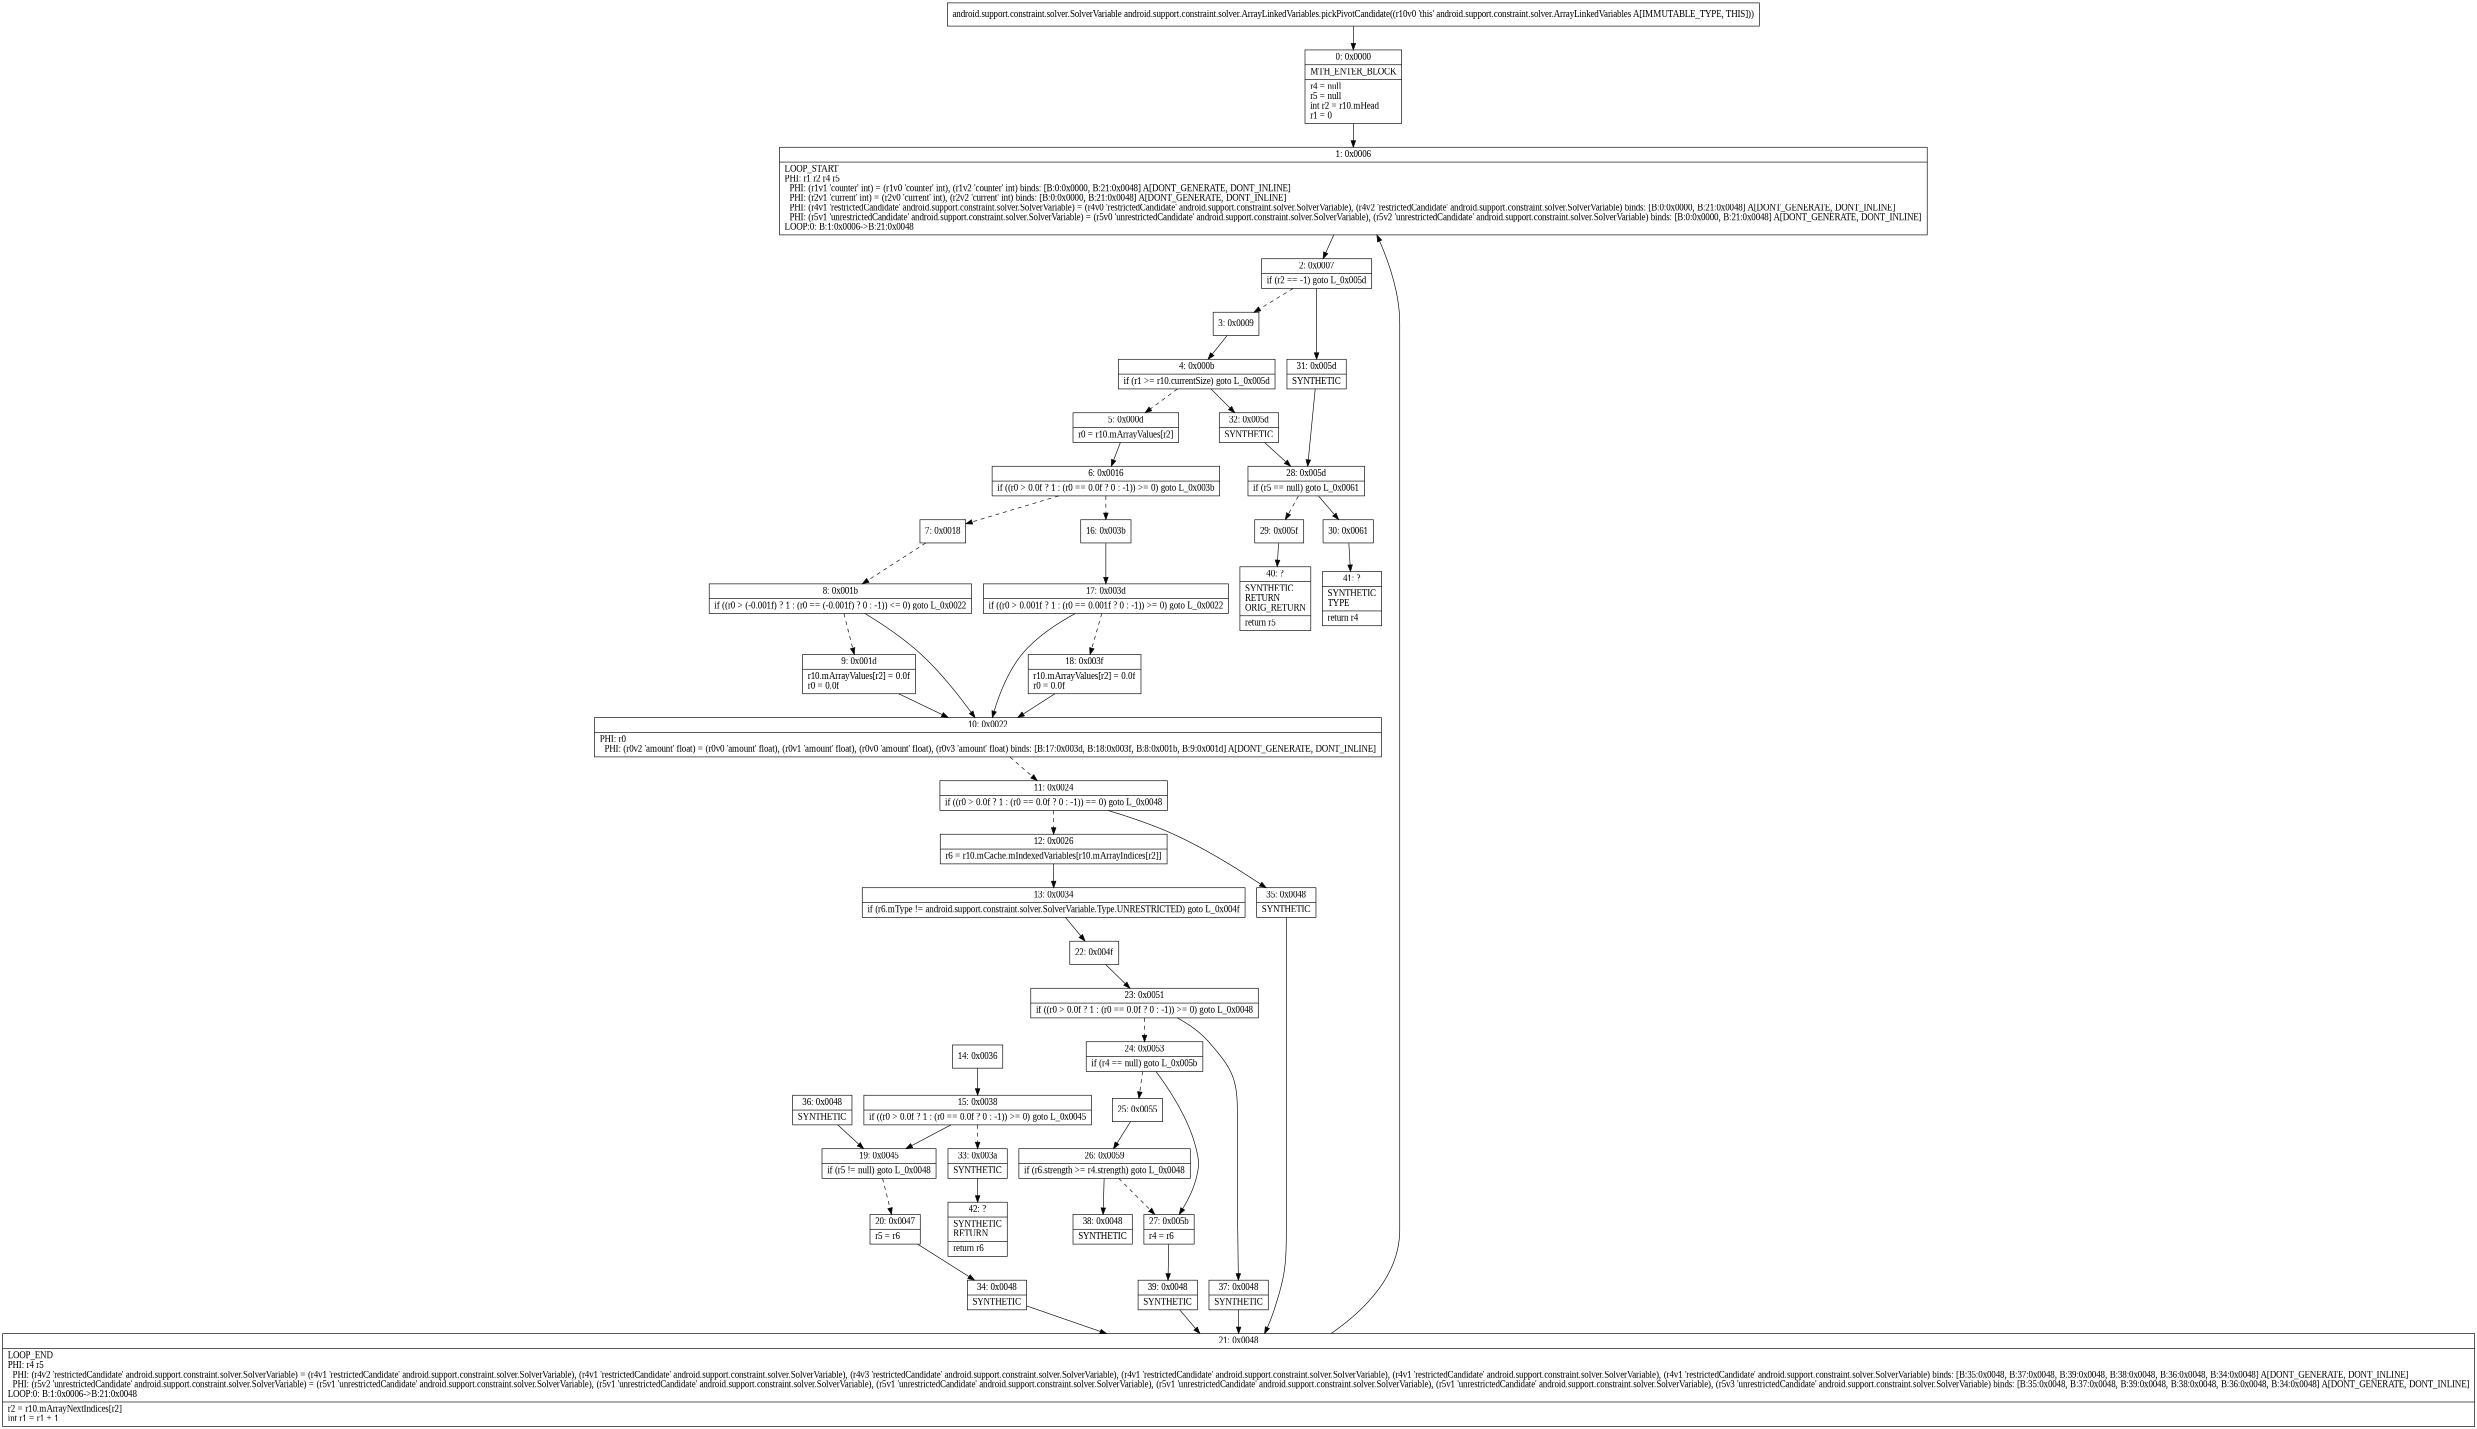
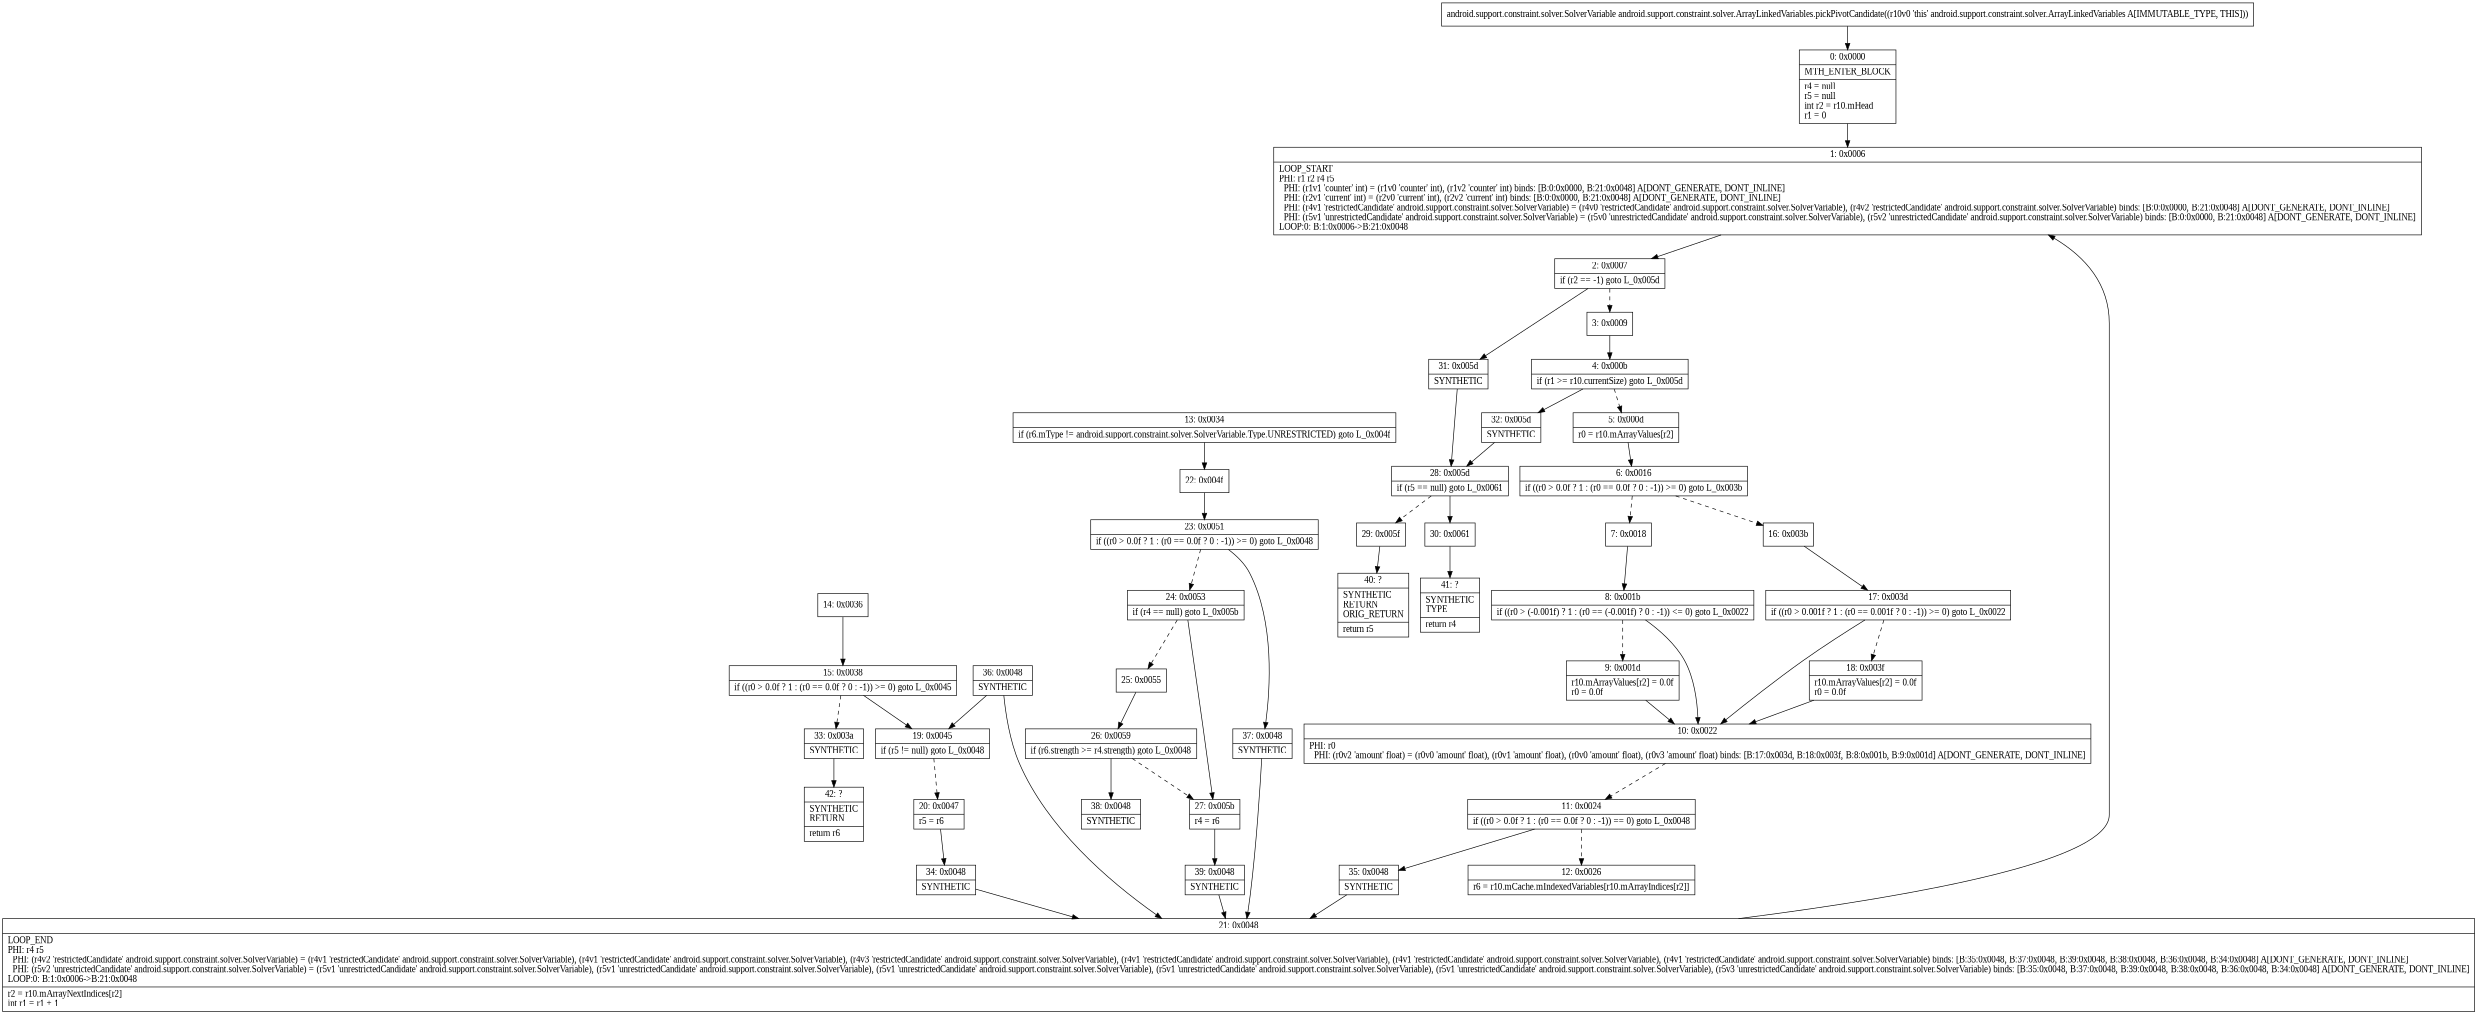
(897, 562) -> (1626, 565)
none -> (1055, 821)
(1054, 873) -> none
